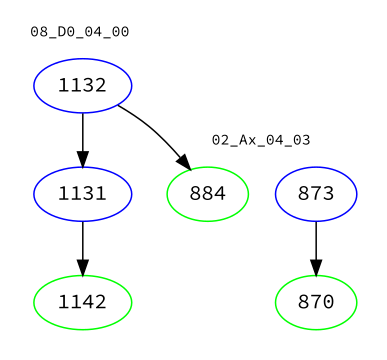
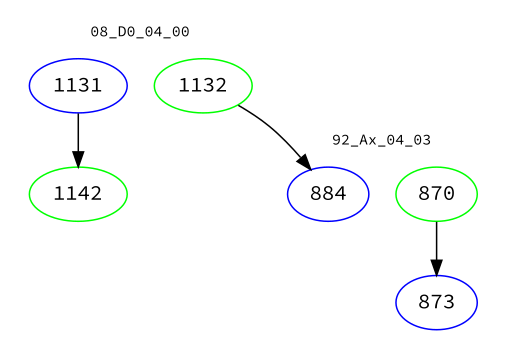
(83, 86) -> (203, 86)
(83, 133) -> none
(262, 141) -> (382, 141)
(208, 194) -> (328, 194)
(316, 241) -> (437, 241)
